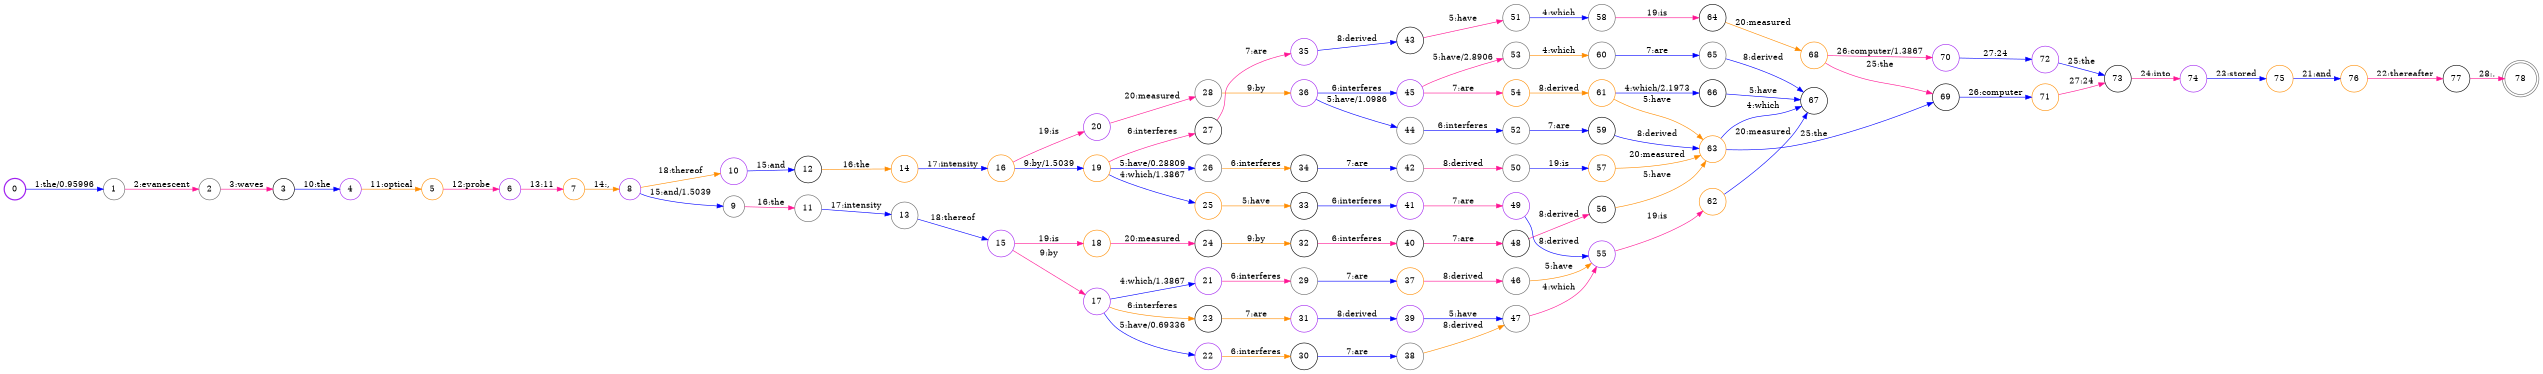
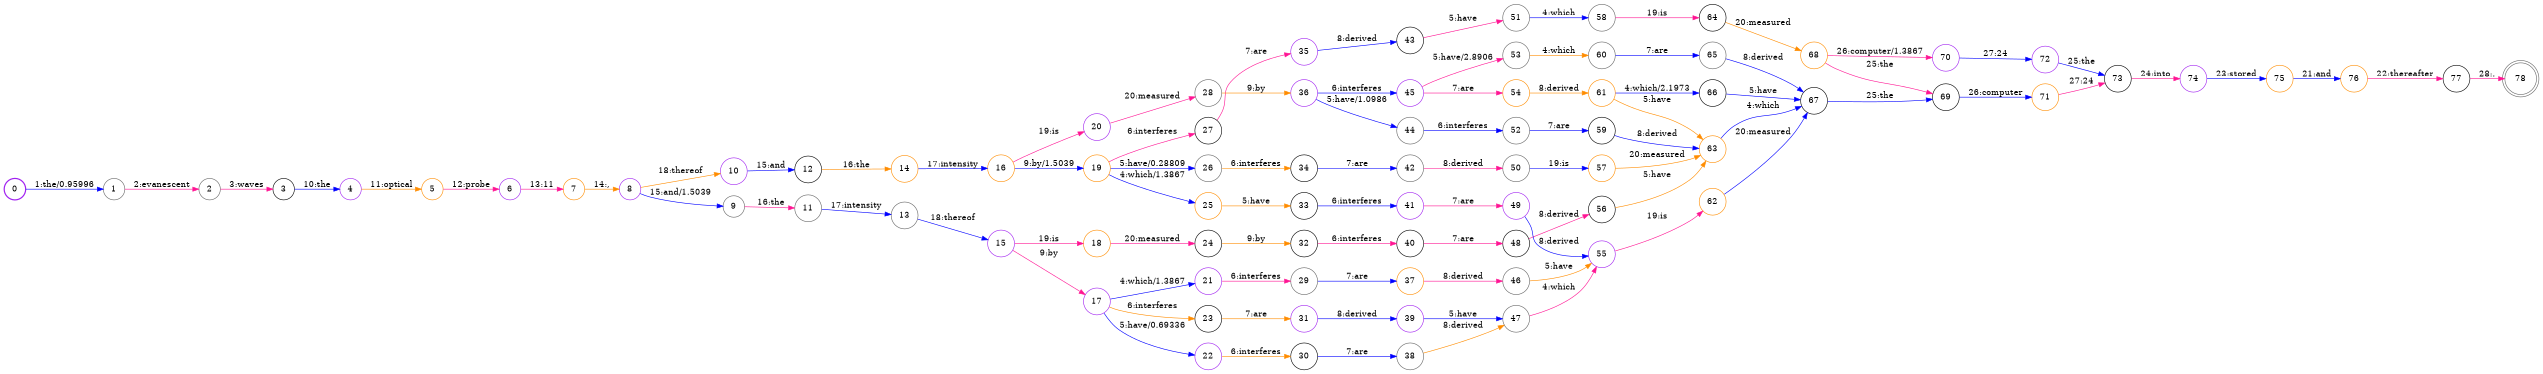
(1829, 138) -> (1877, 102)
